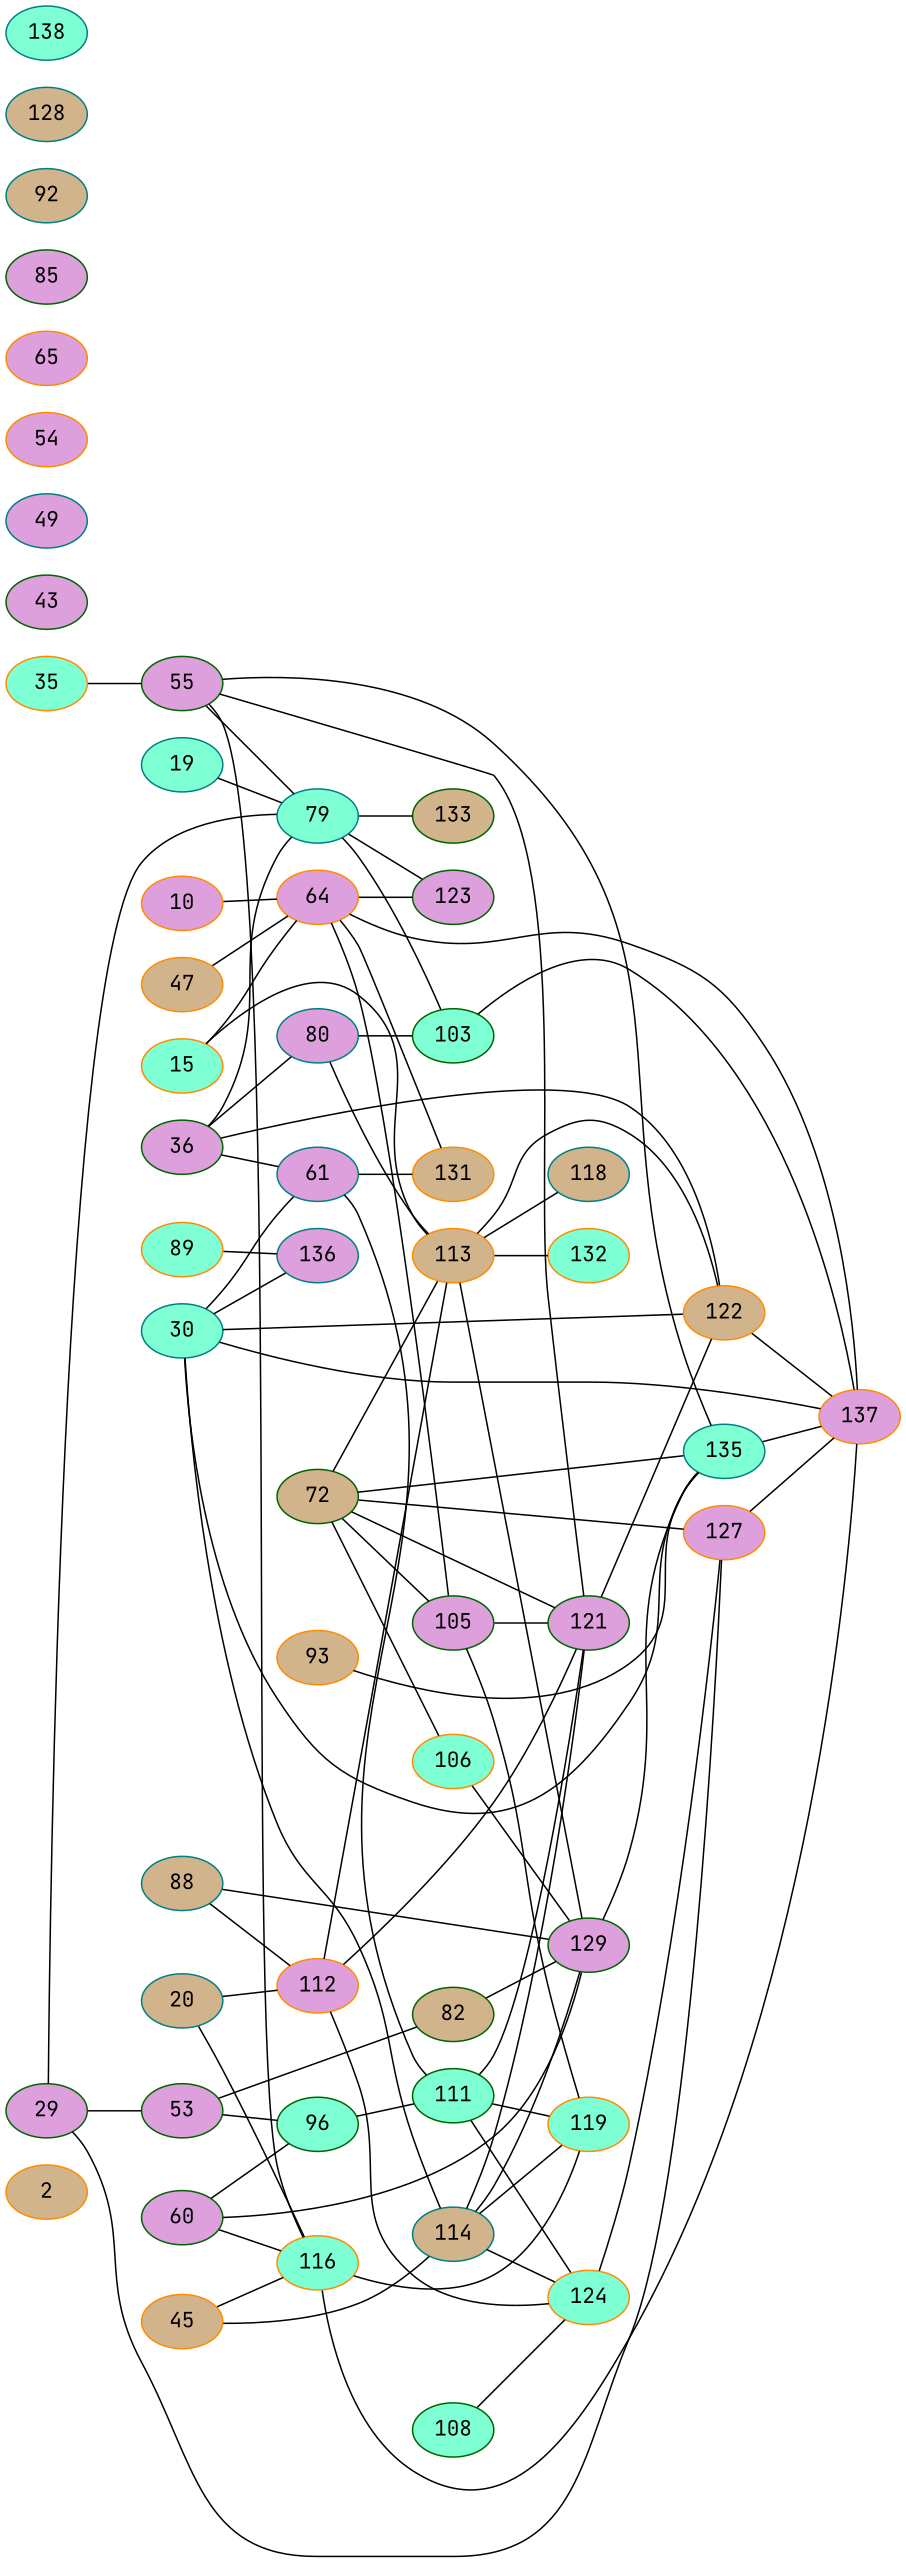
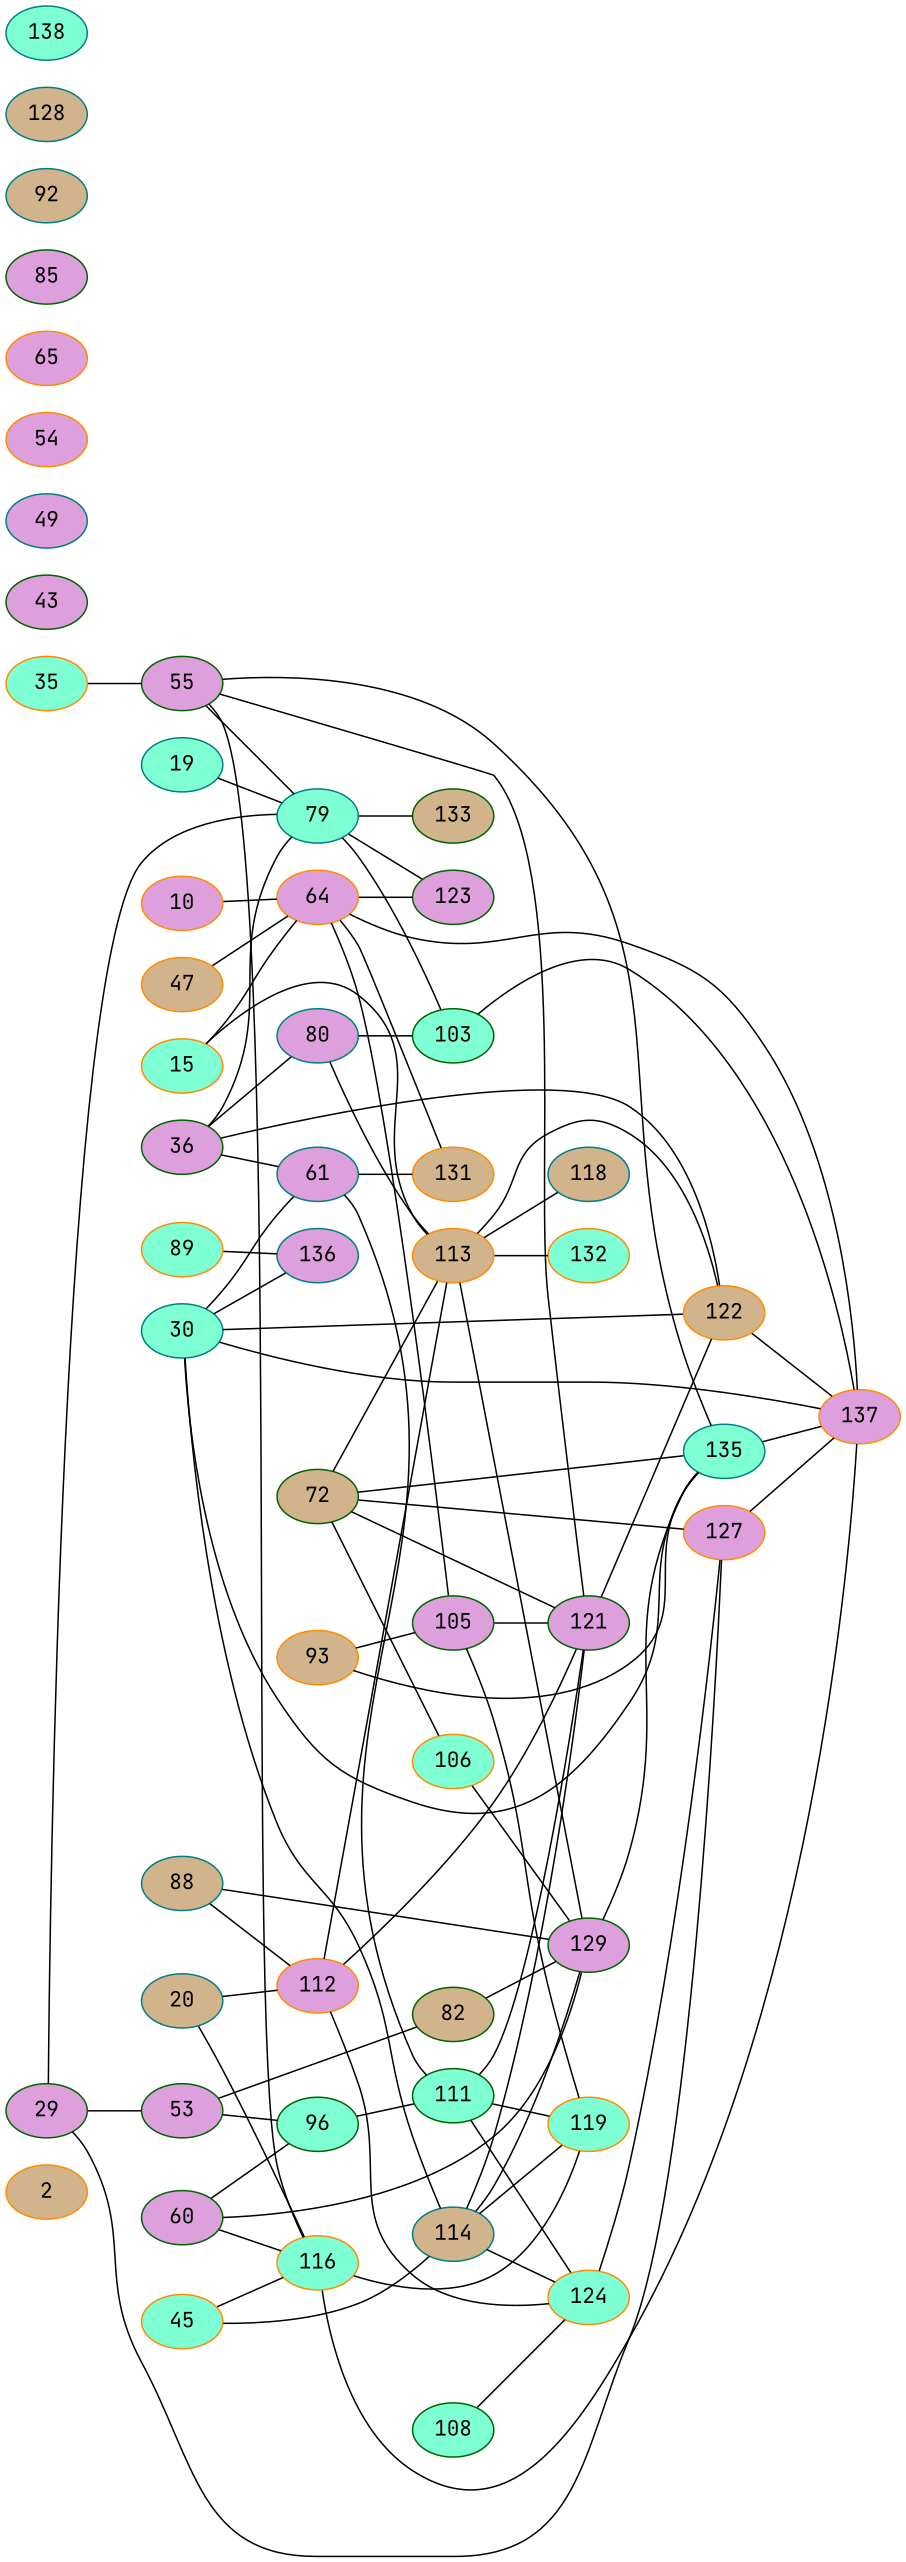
(386, 1560) -> (371, 1644)
(182, 2322) -> (182, 2322)
